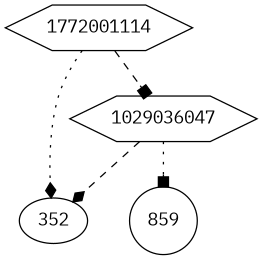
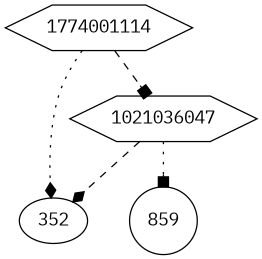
(99, 28) -> (99, 28)
(163, 119) -> (163, 119)
